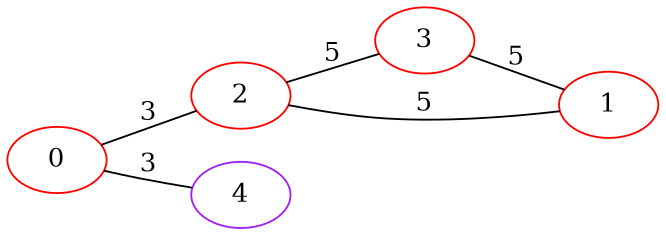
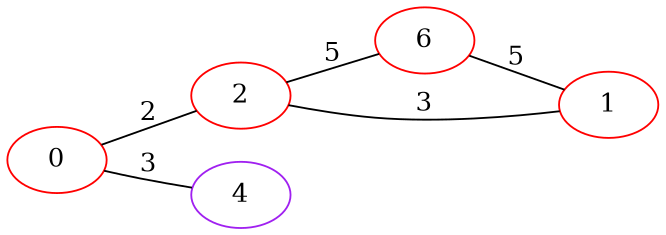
(425, 40) -> (425, 40)
(425, 104) -> (425, 104)
(149, 113) -> (149, 113)
